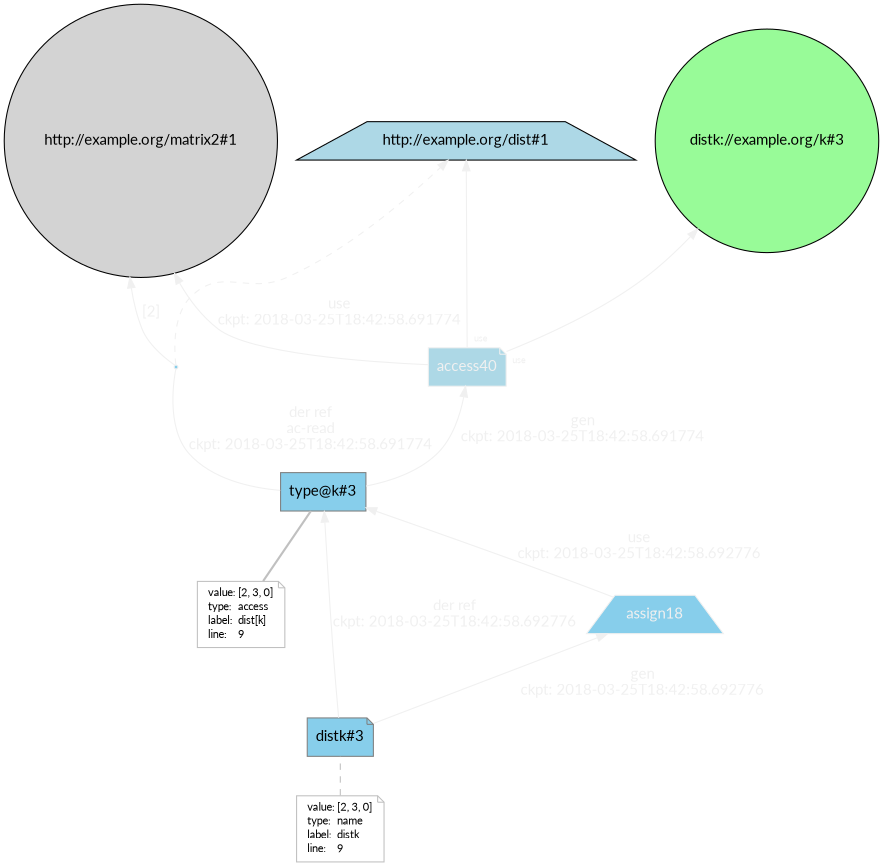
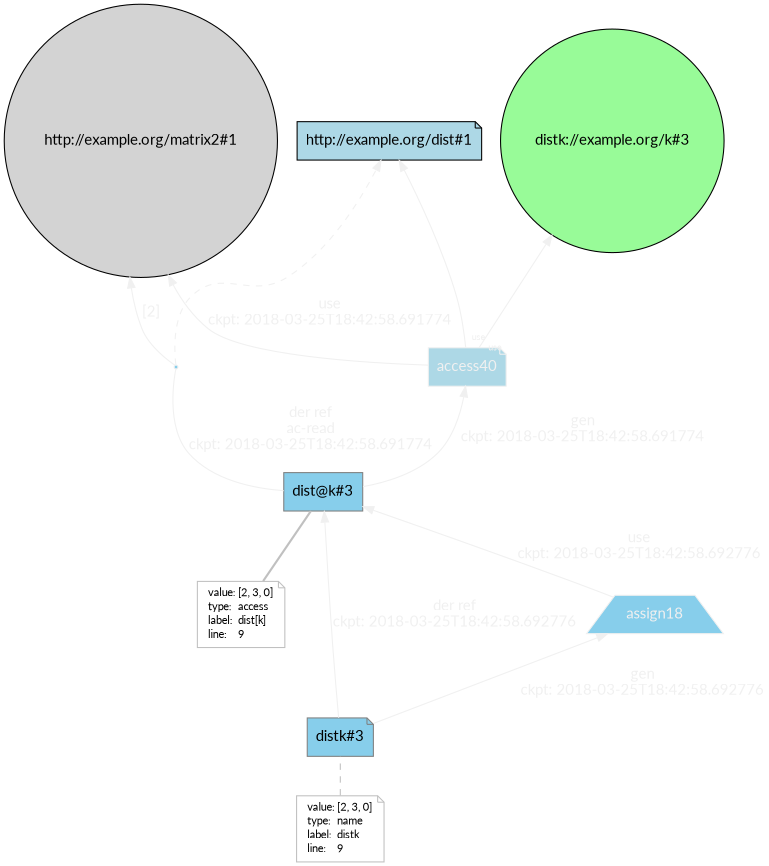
(466, 141) -> (389, 141)
(323, 492) -> (323, 492)
